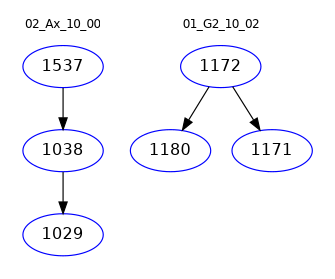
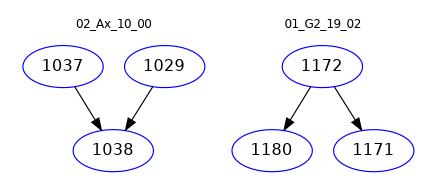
(221, 25) -> (323, 25)
(63, 67) -> (63, 67)
(63, 187) -> (142, 103)
